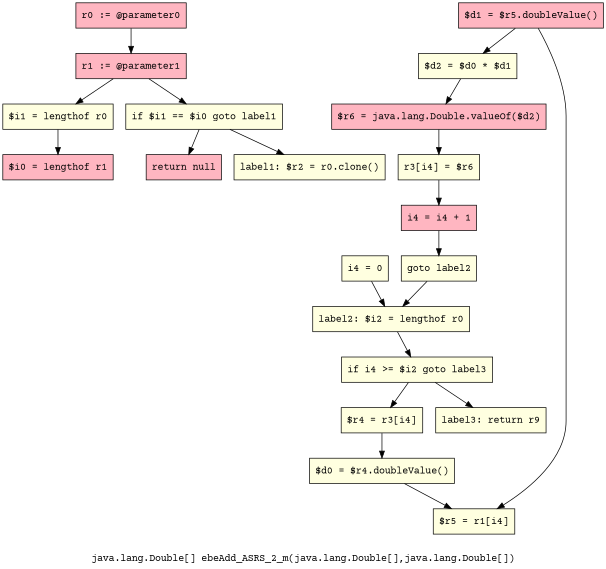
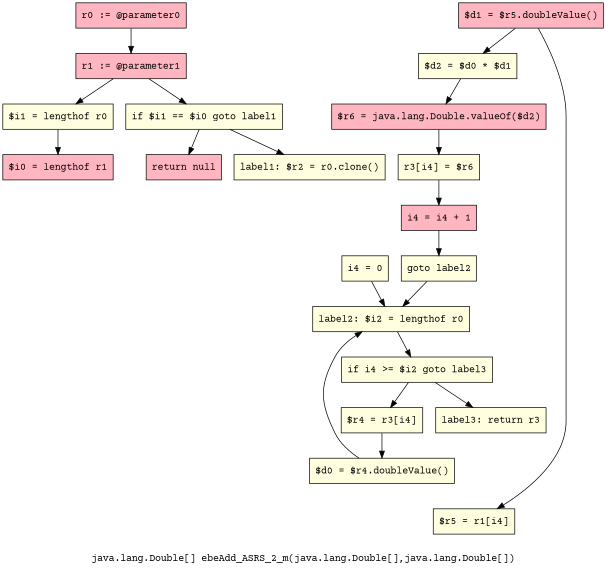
(491, 420) -> (491, 420)
(425, 494) -> (324, 397)
